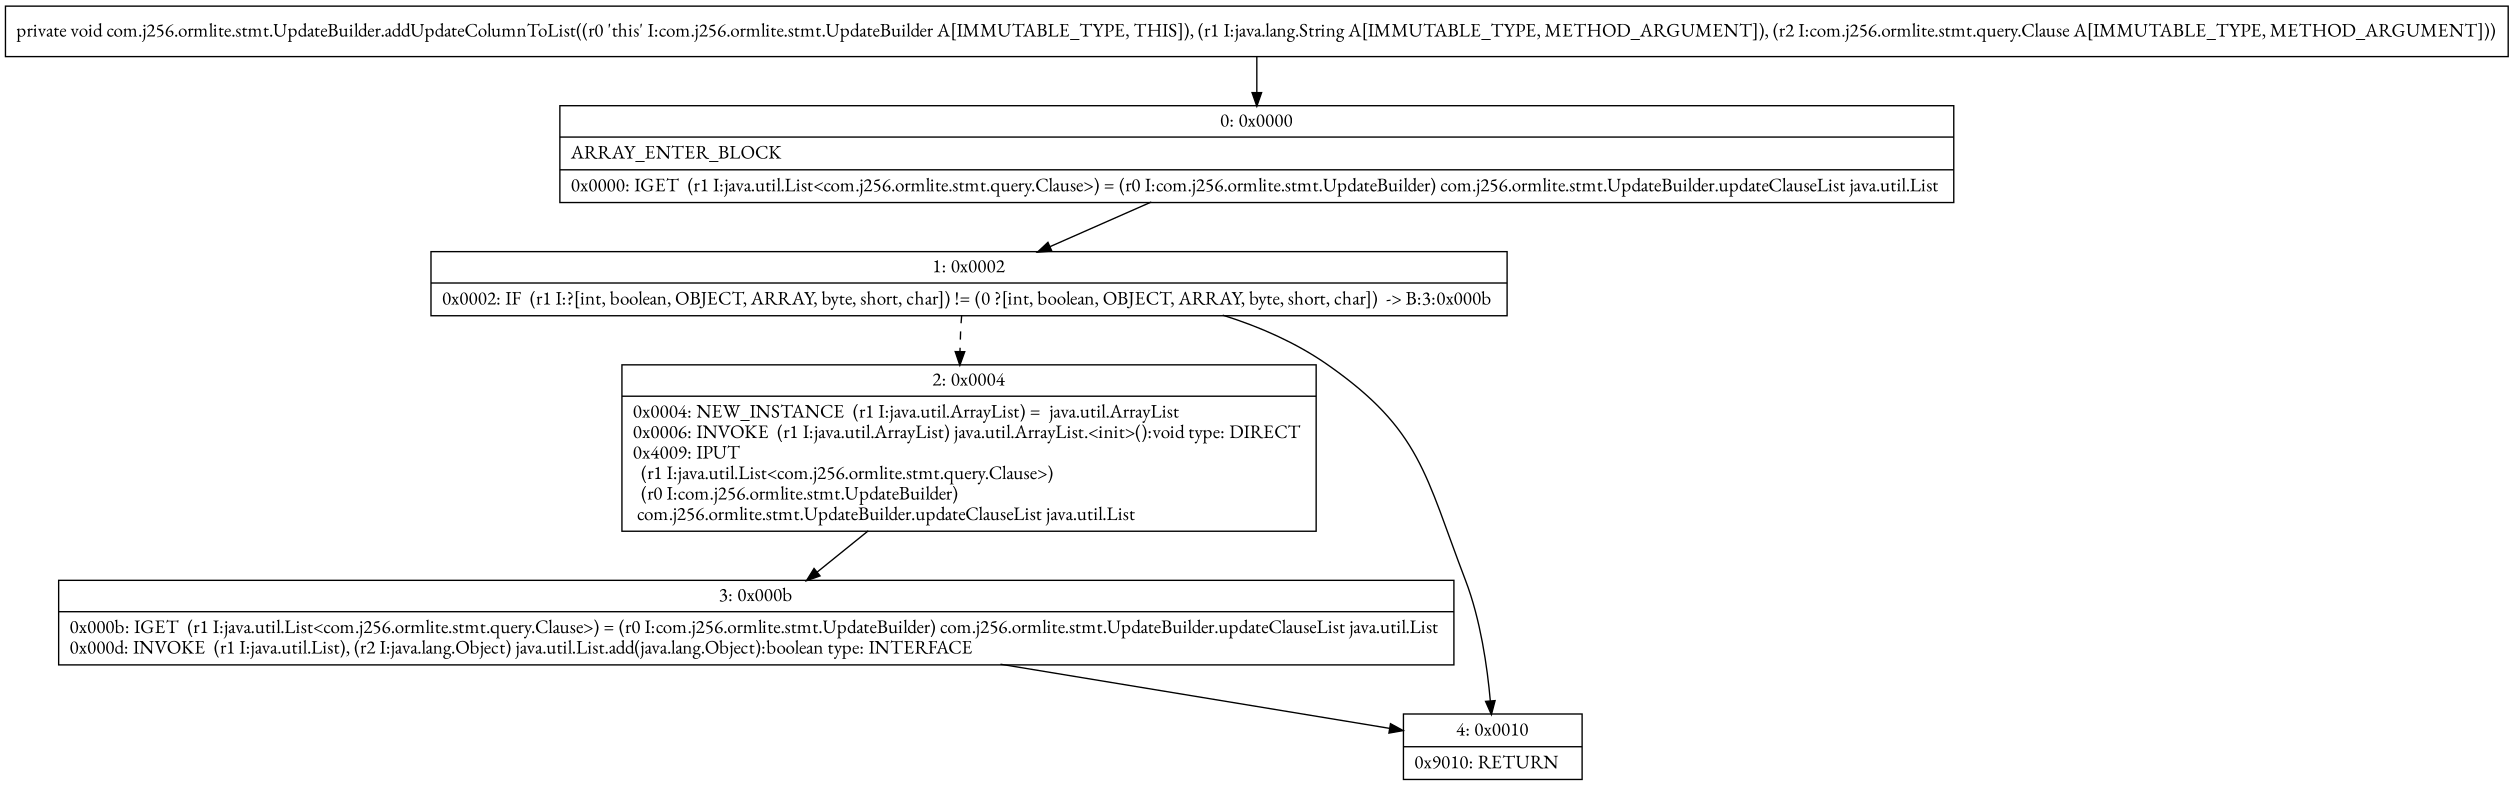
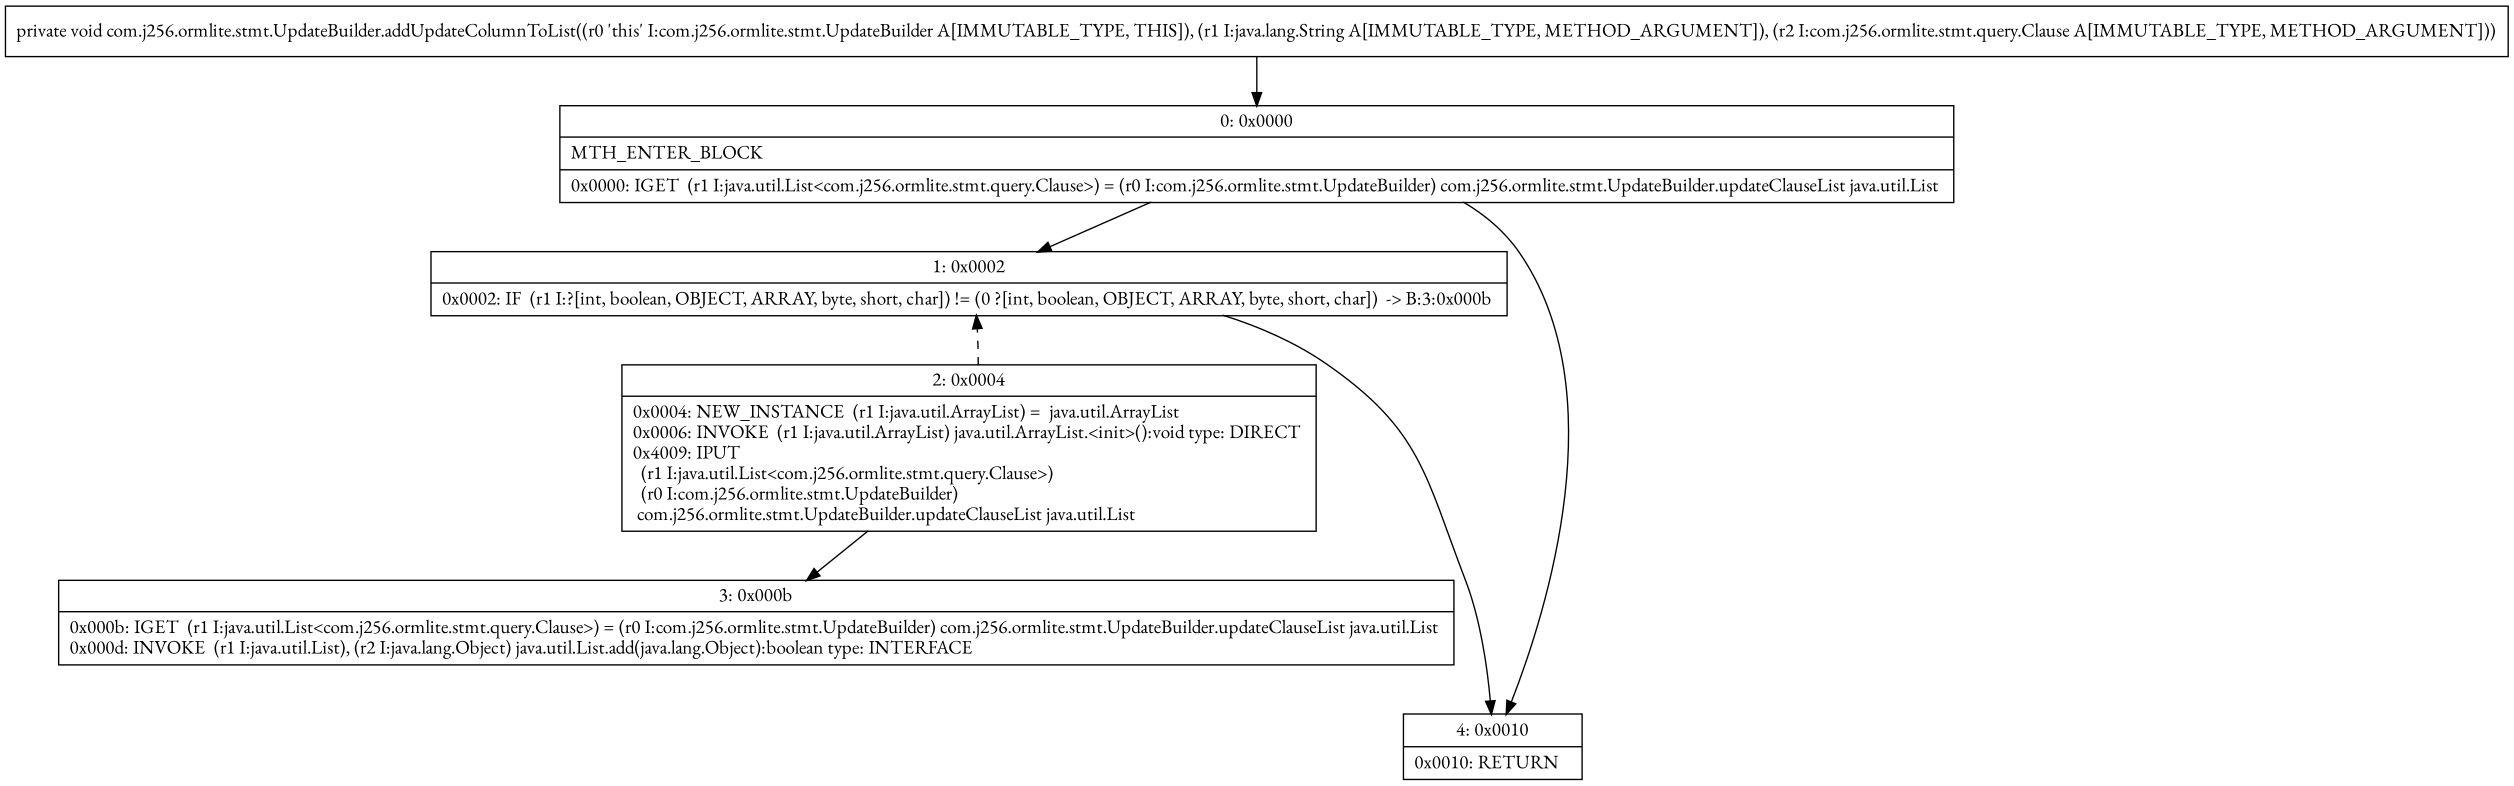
(676, 153) -> (668, 153)
(961, 333) -> (978, 347)
(1195, 696) -> (1568, 438)
(1493, 762) -> (1493, 762)
